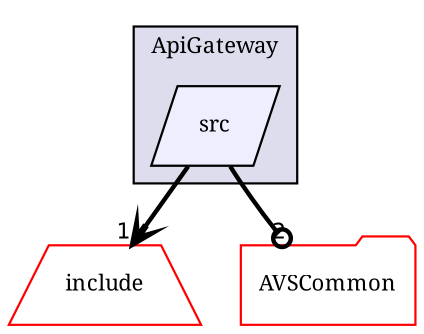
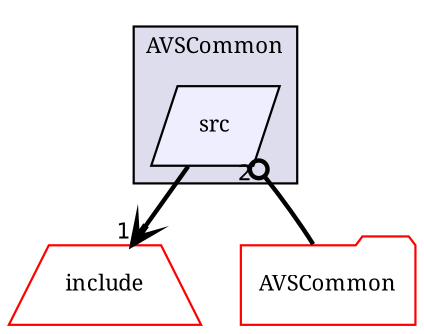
(215, 48) -> (215, 48)
(252, 199) -> (290, 210)
